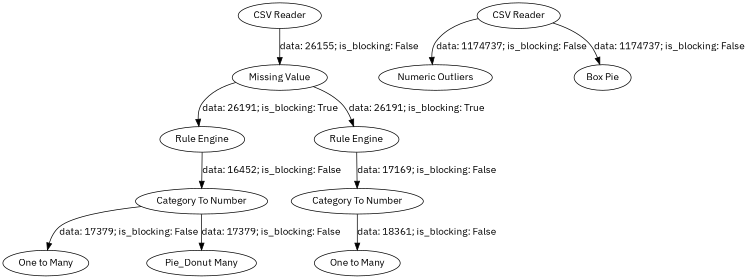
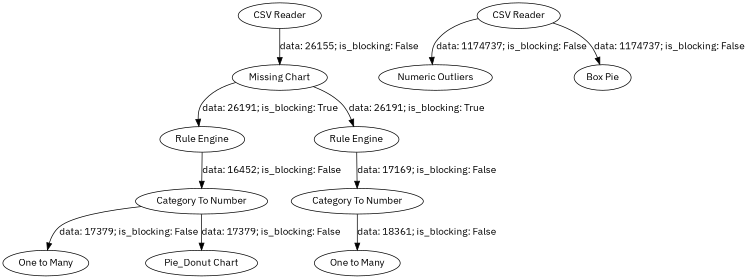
(280, 78) -> (280, 78)
(202, 263) -> (202, 263)
